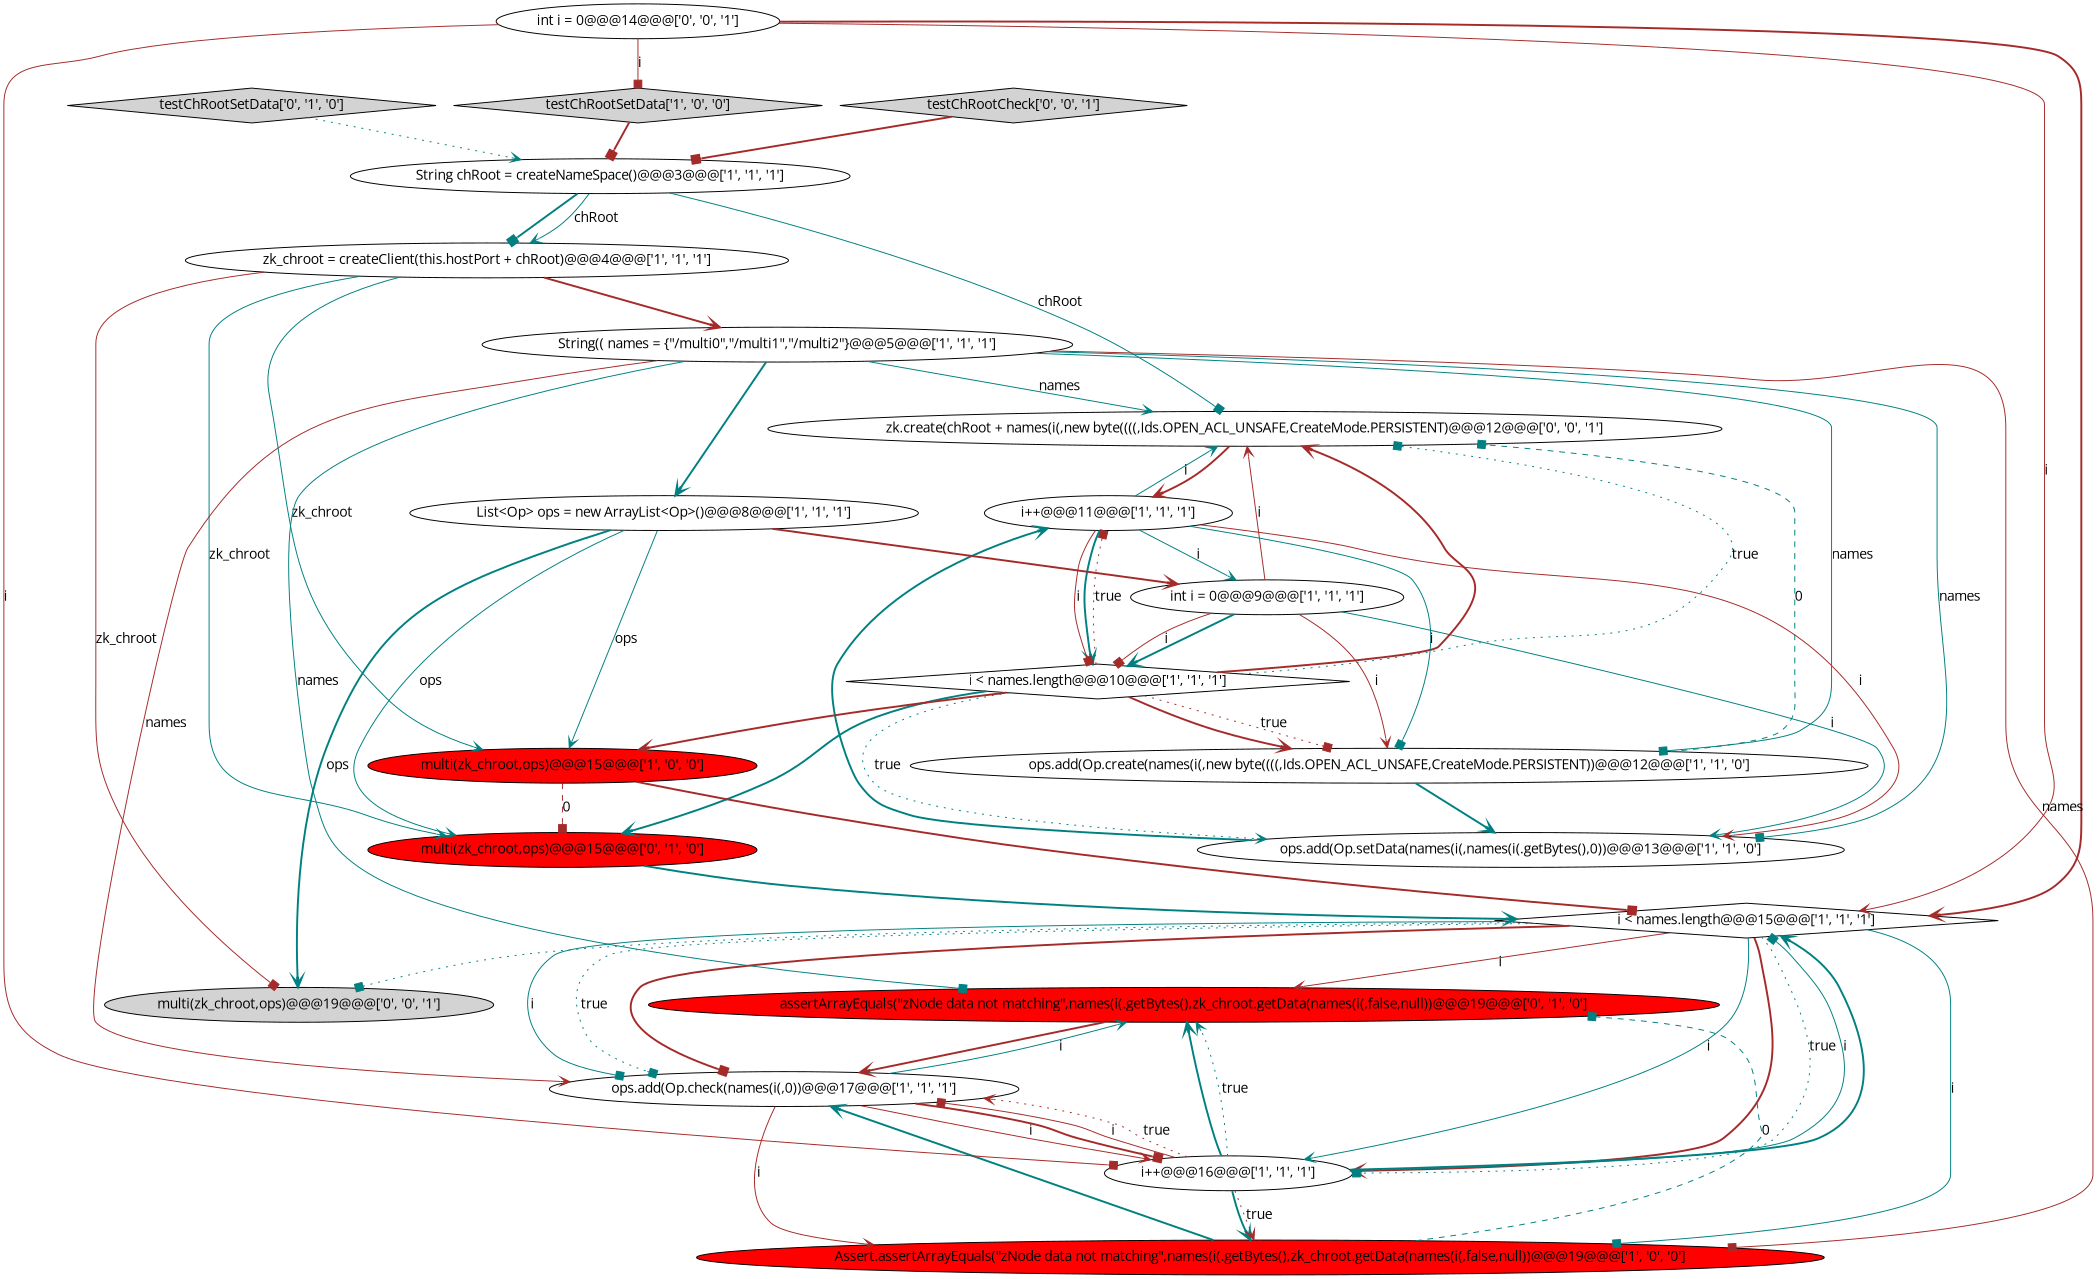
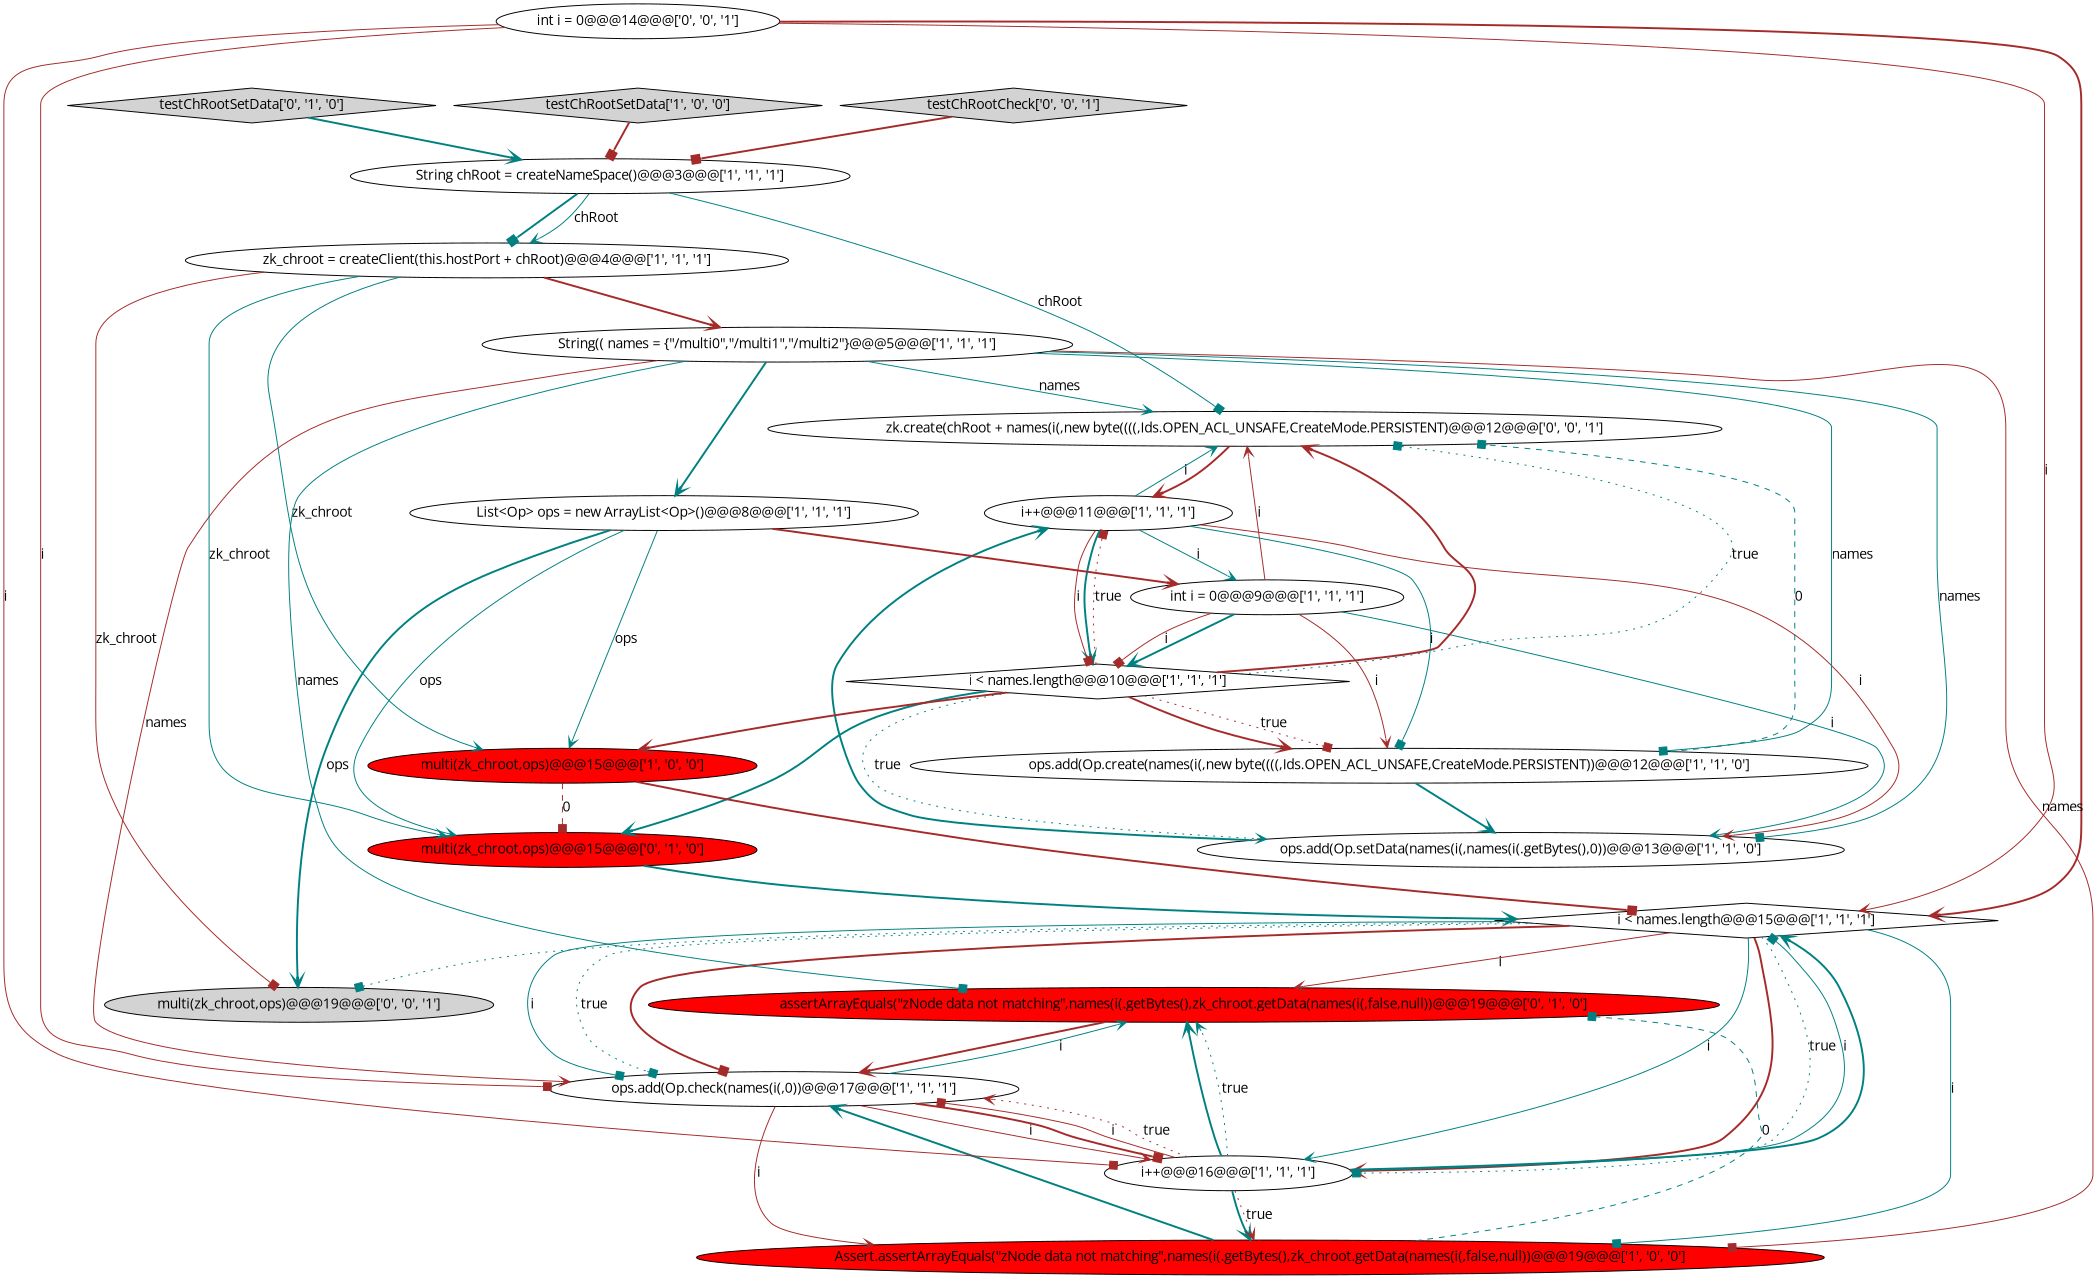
(638, 59) -> (41, 579)
(410, 138) -> (410, 138)
